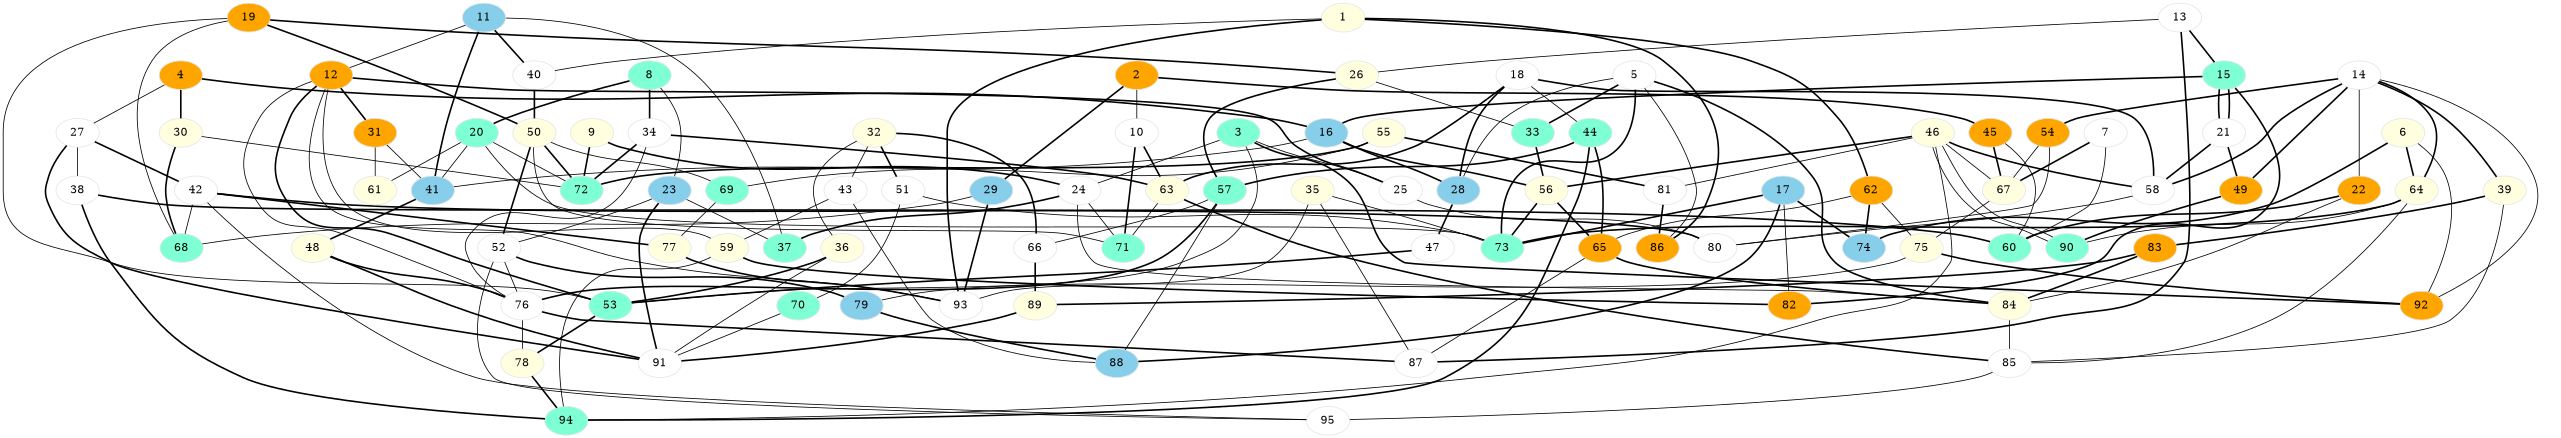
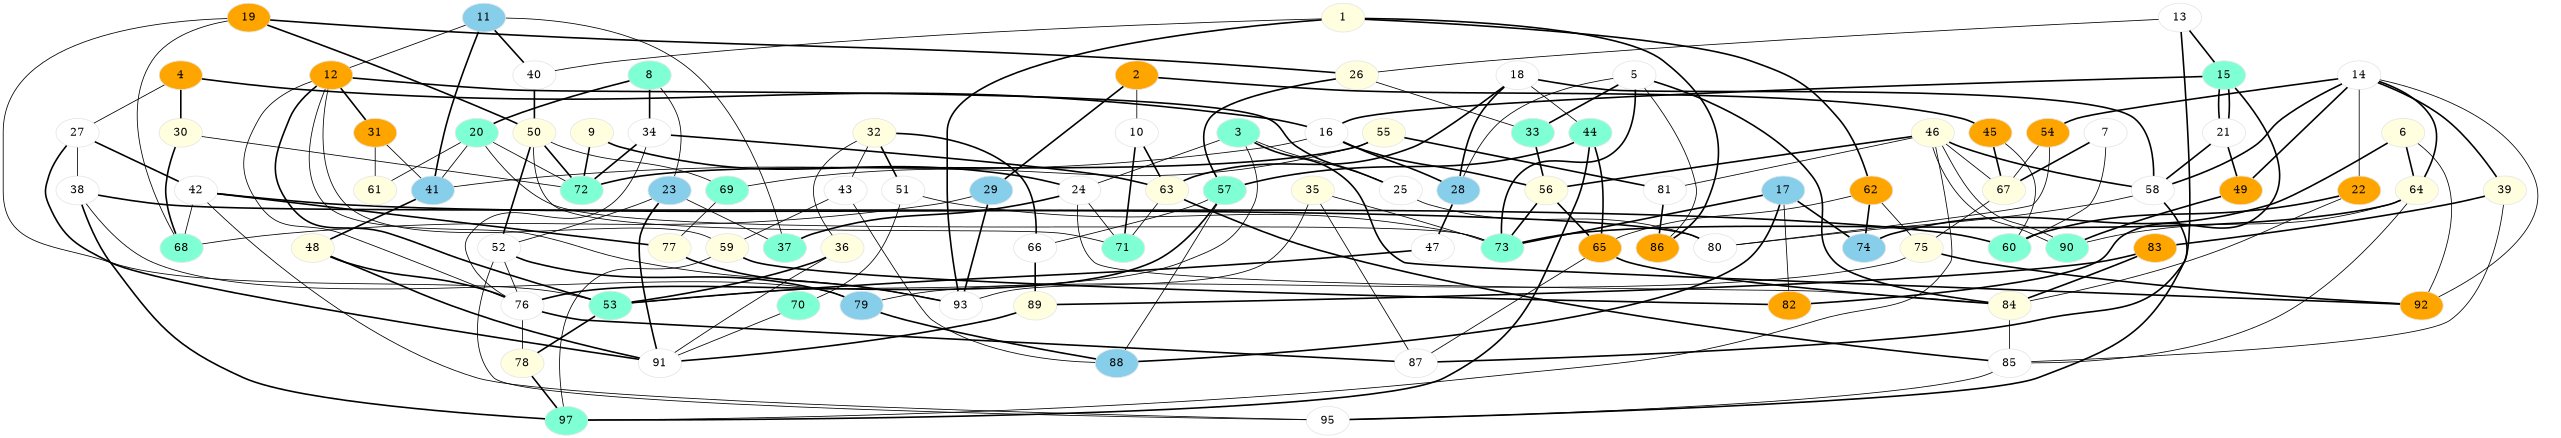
(1326, 133) -> (1326, 133)
none -> (375, 289)
none -> (1871, 398)
(566, 421) -> (566, 421)
